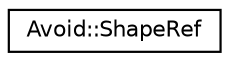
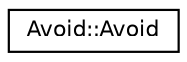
(115, 31) -> (94, 31)
